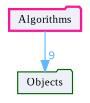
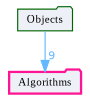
(45, 46) -> (45, 46)
